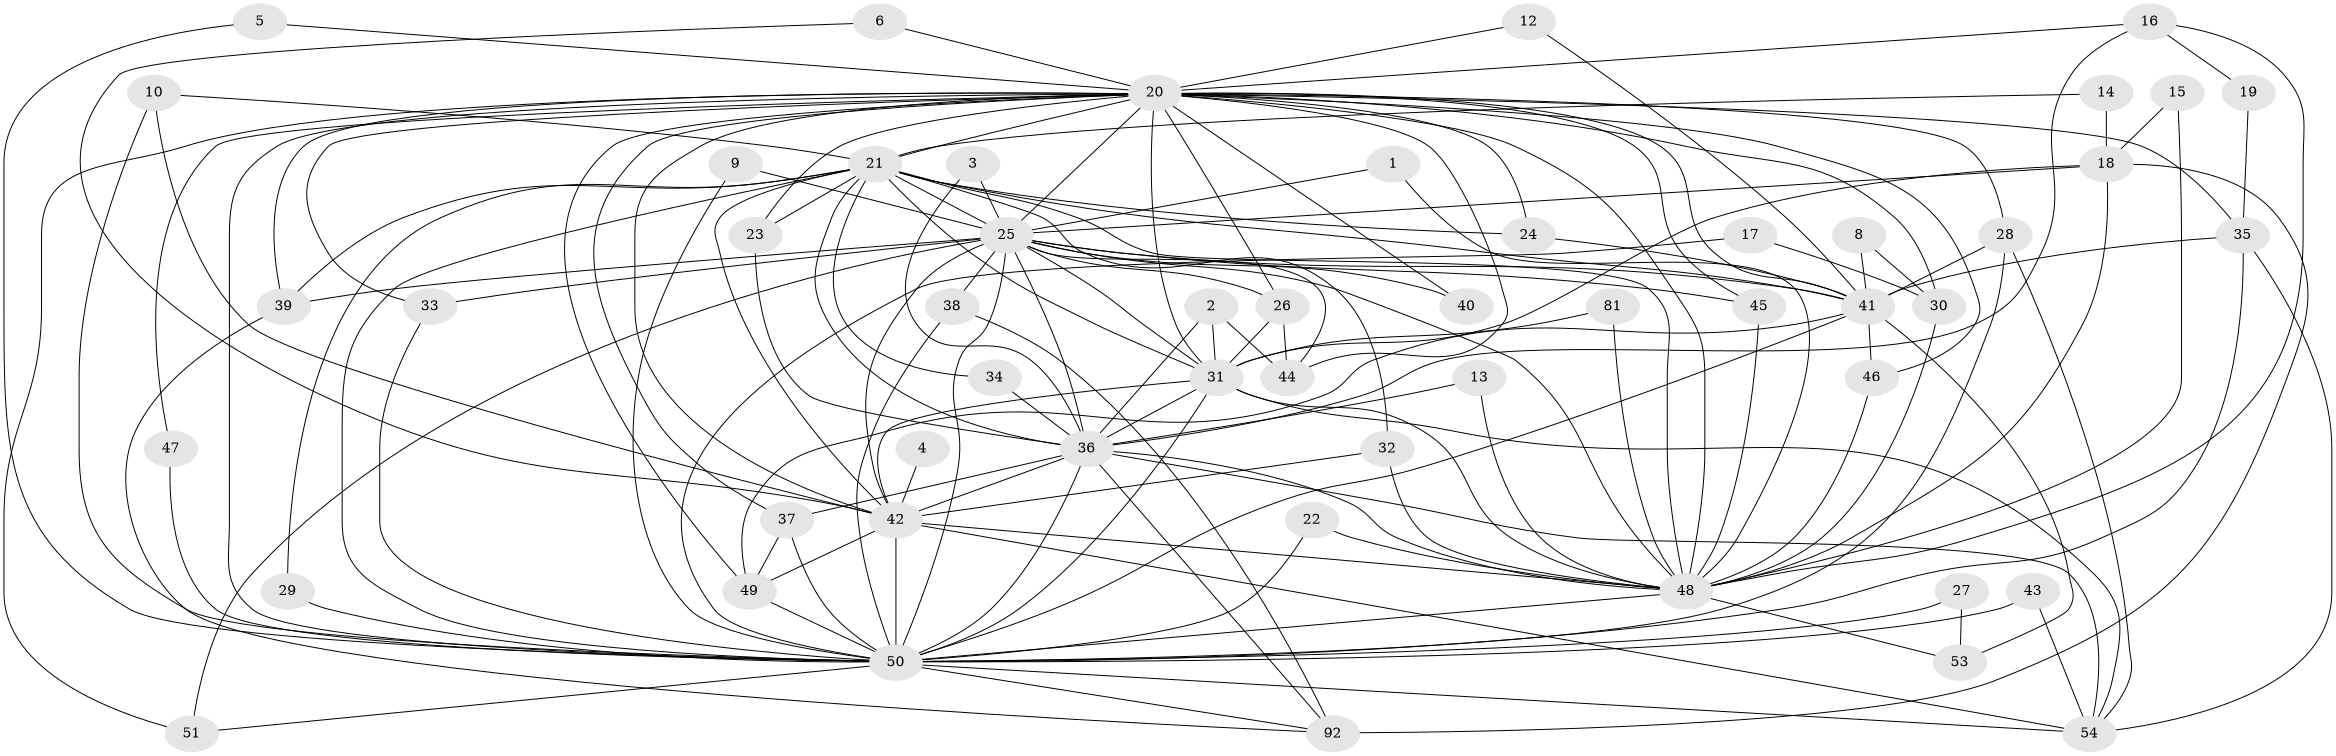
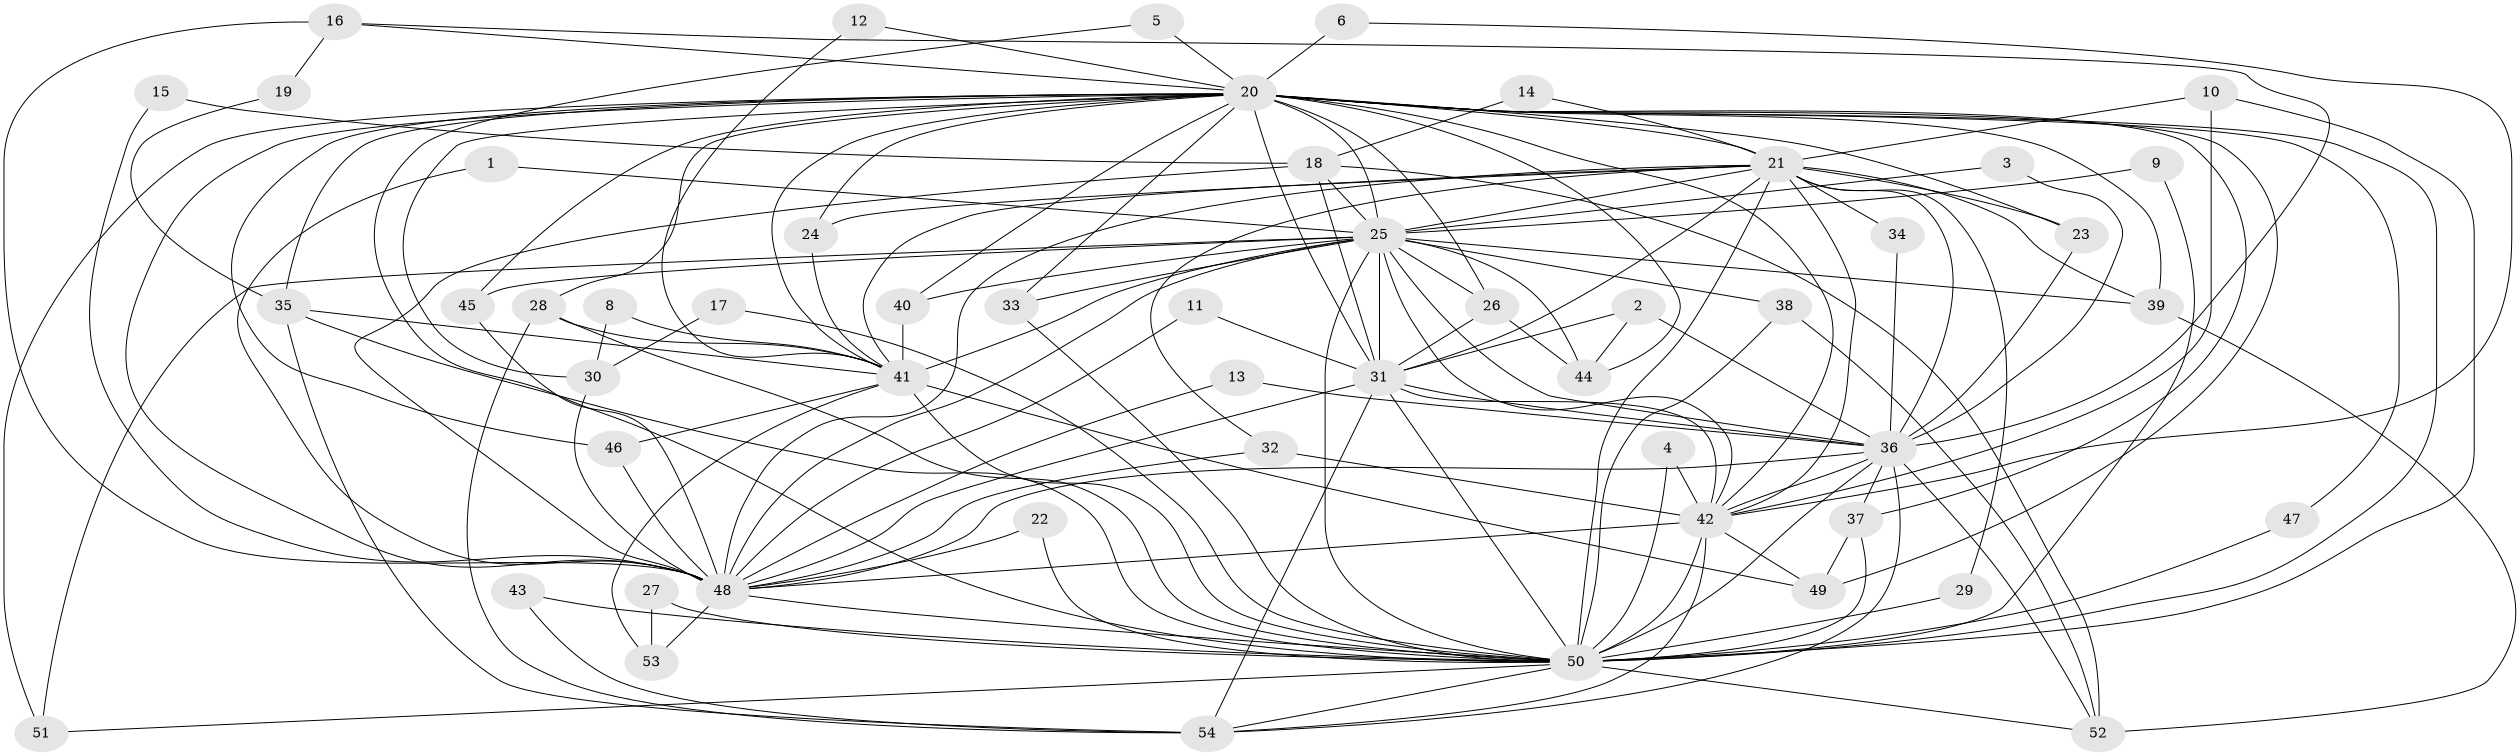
(1613, 307) -> (1196, 307)
none -> (903, 340)
(823, 627) -> (1647, 565)
(1333, 734) -> (2098, 734)
